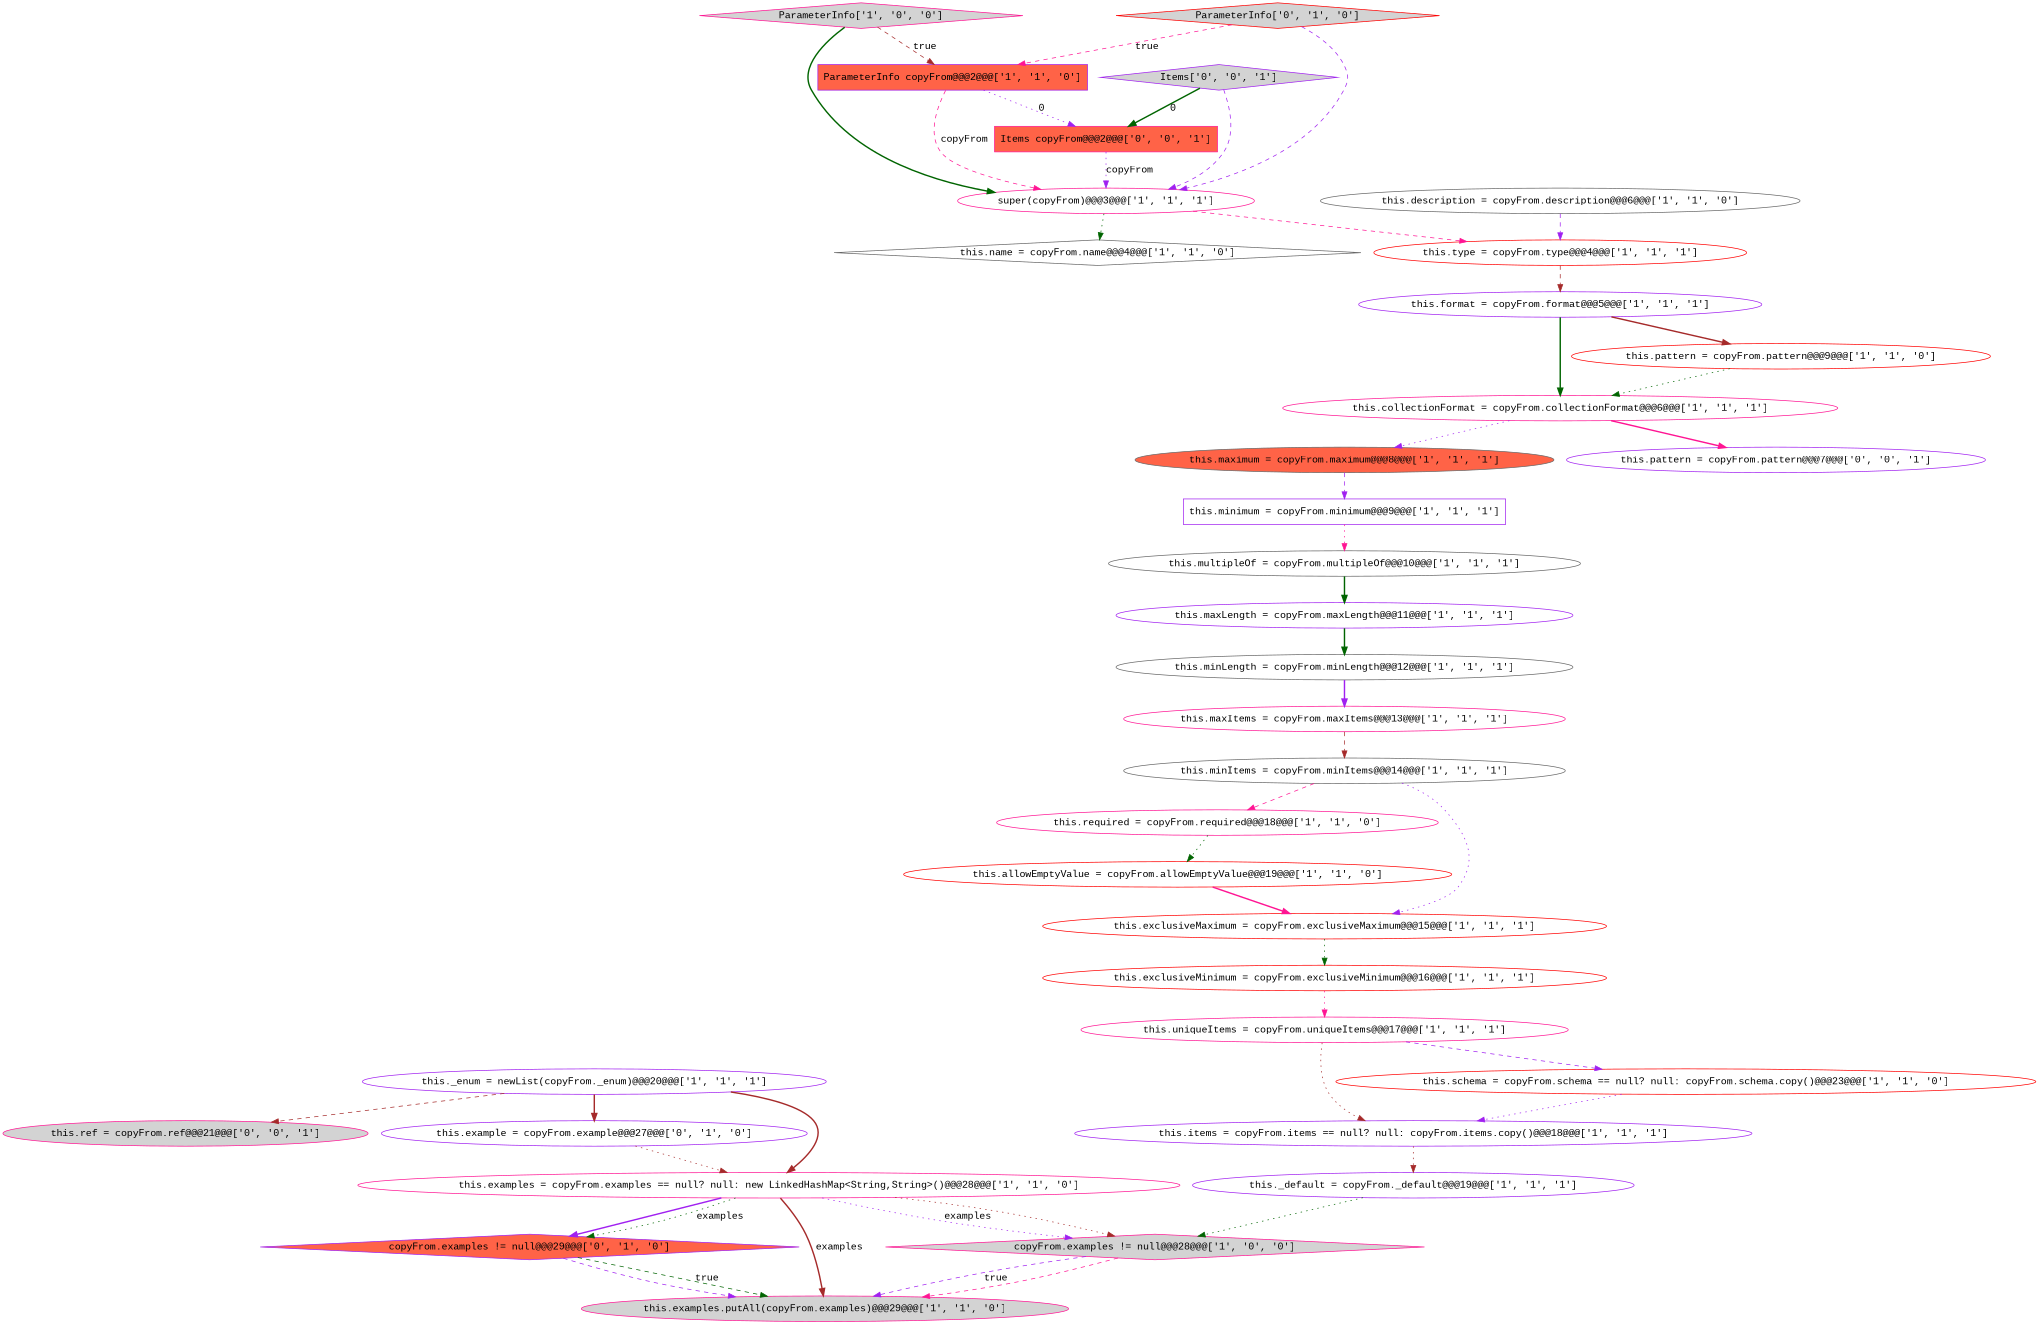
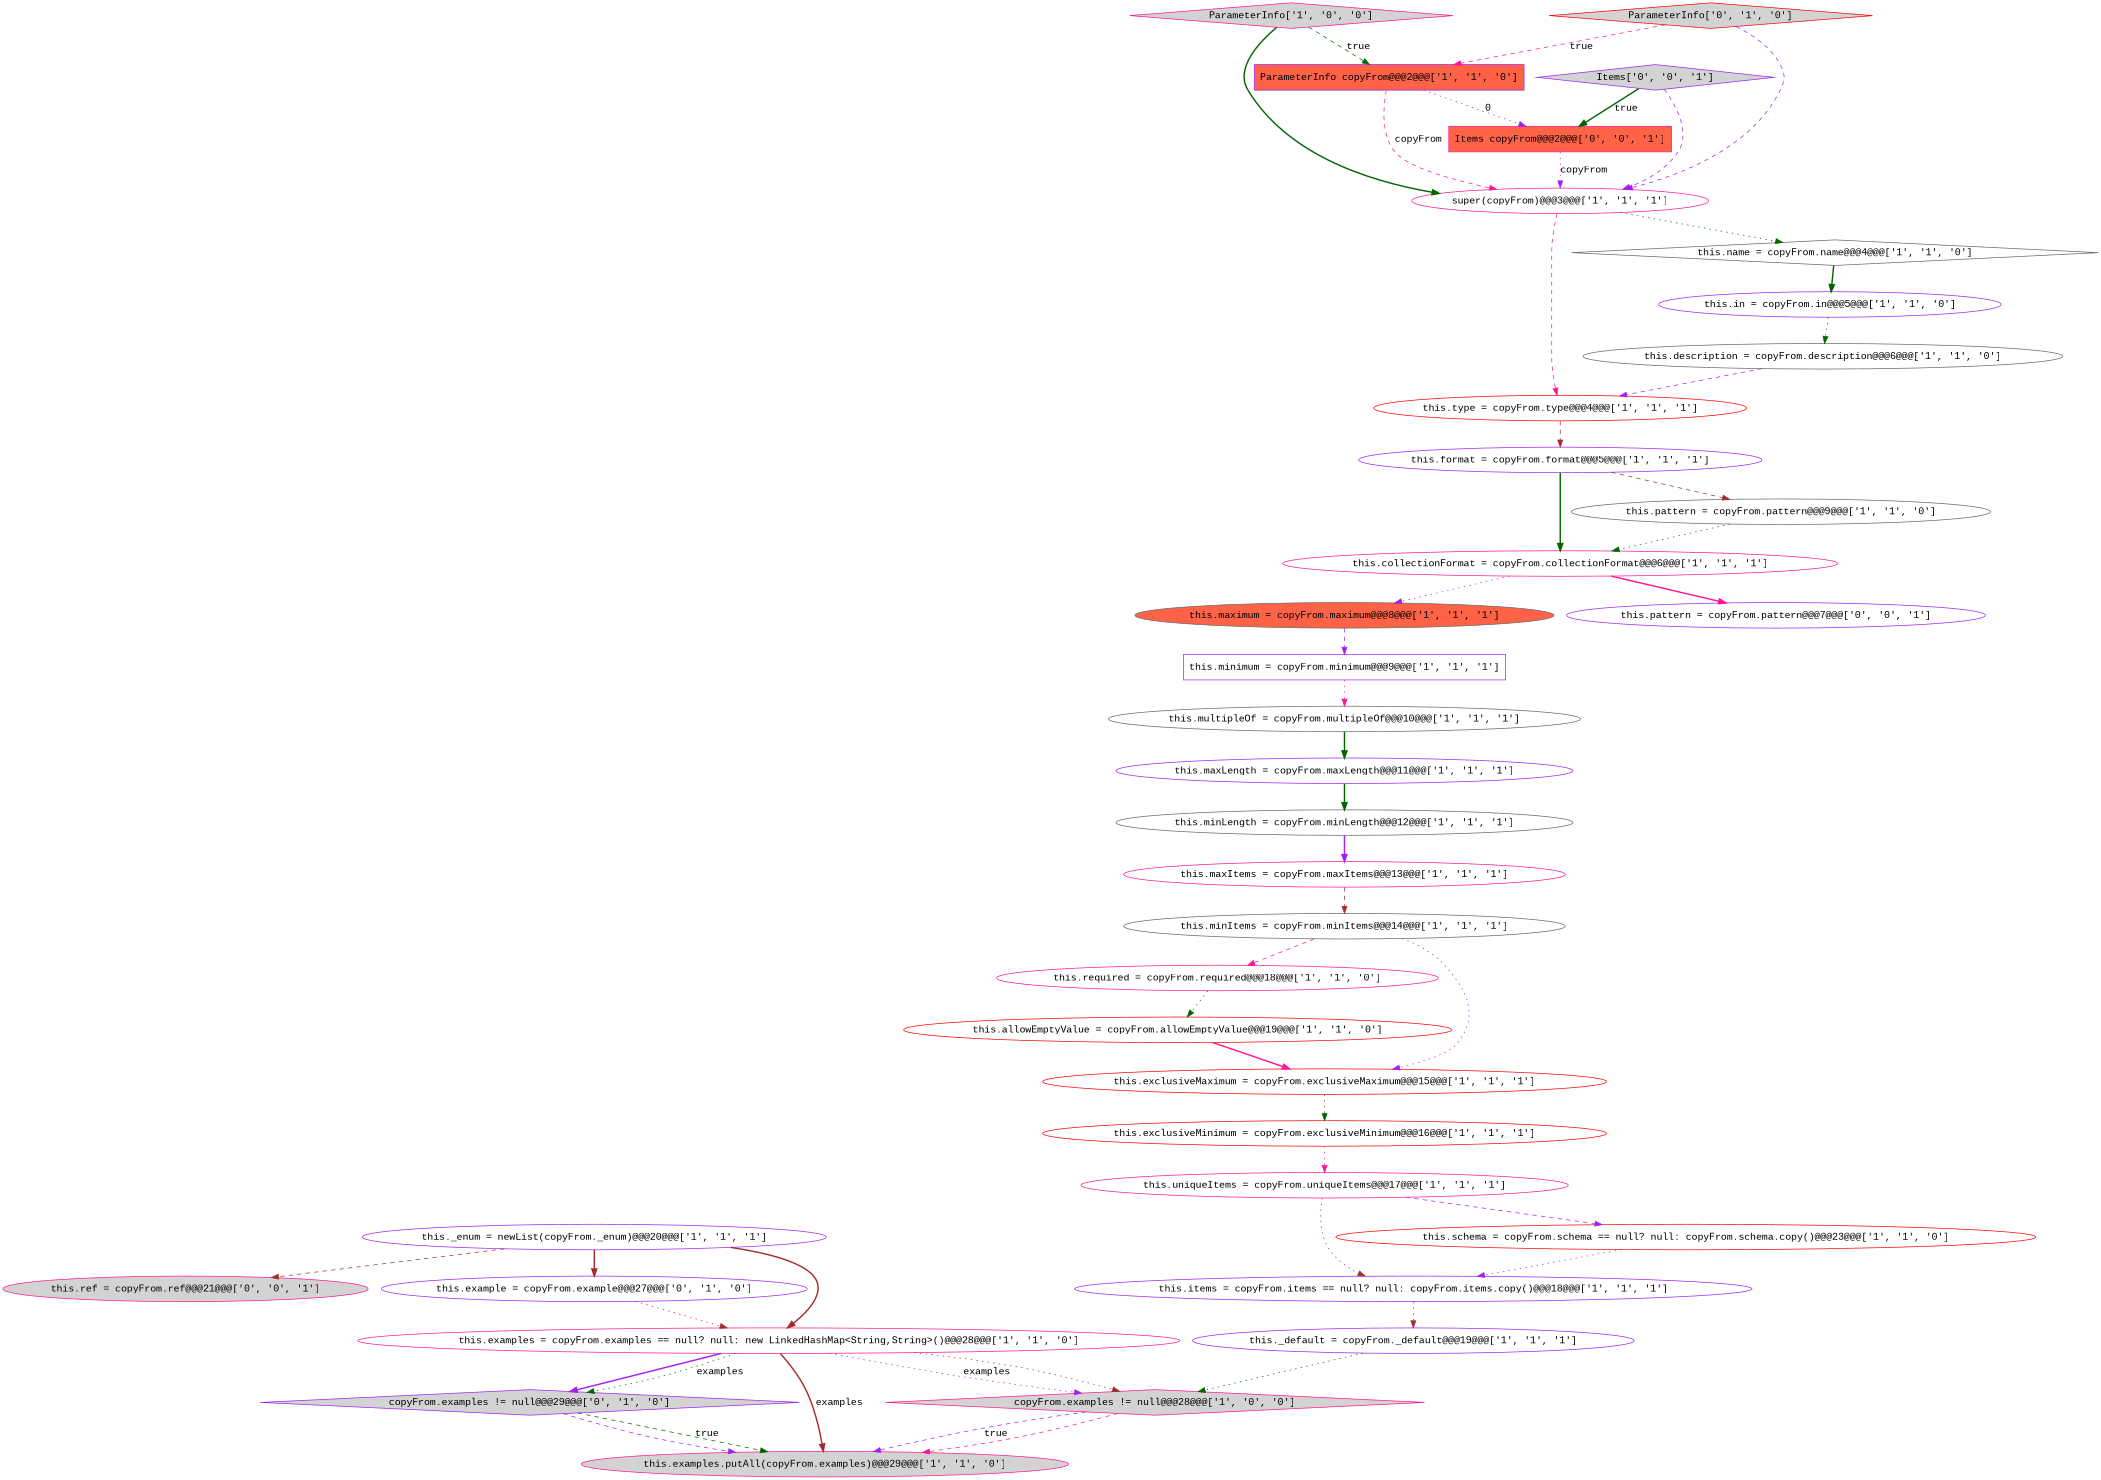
(903, 44) -> (1336, 44)
(1173, 108) -> (1626, 108)
none -> (1830, 304)
(1667, 330) -> (1667, 485)
(1781, 356) -> (1781, 512)
(530, 1247) -> (530, 1402)
